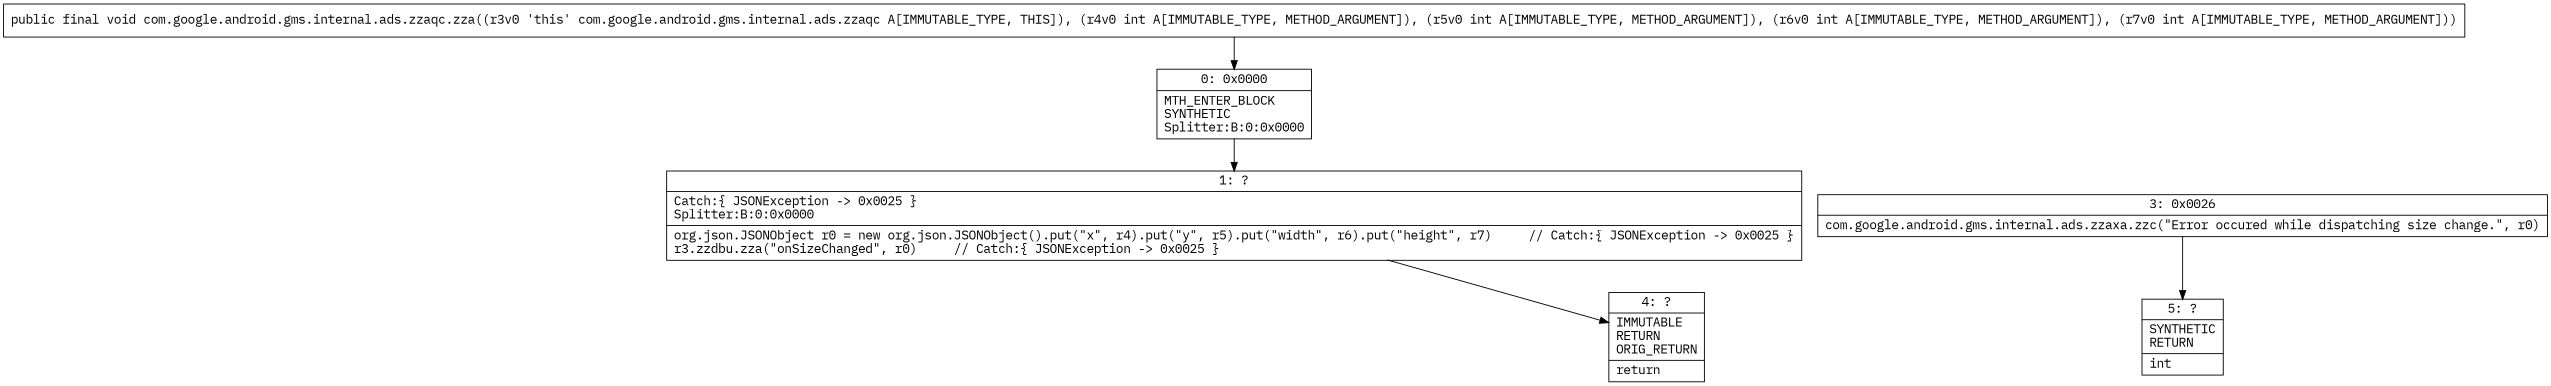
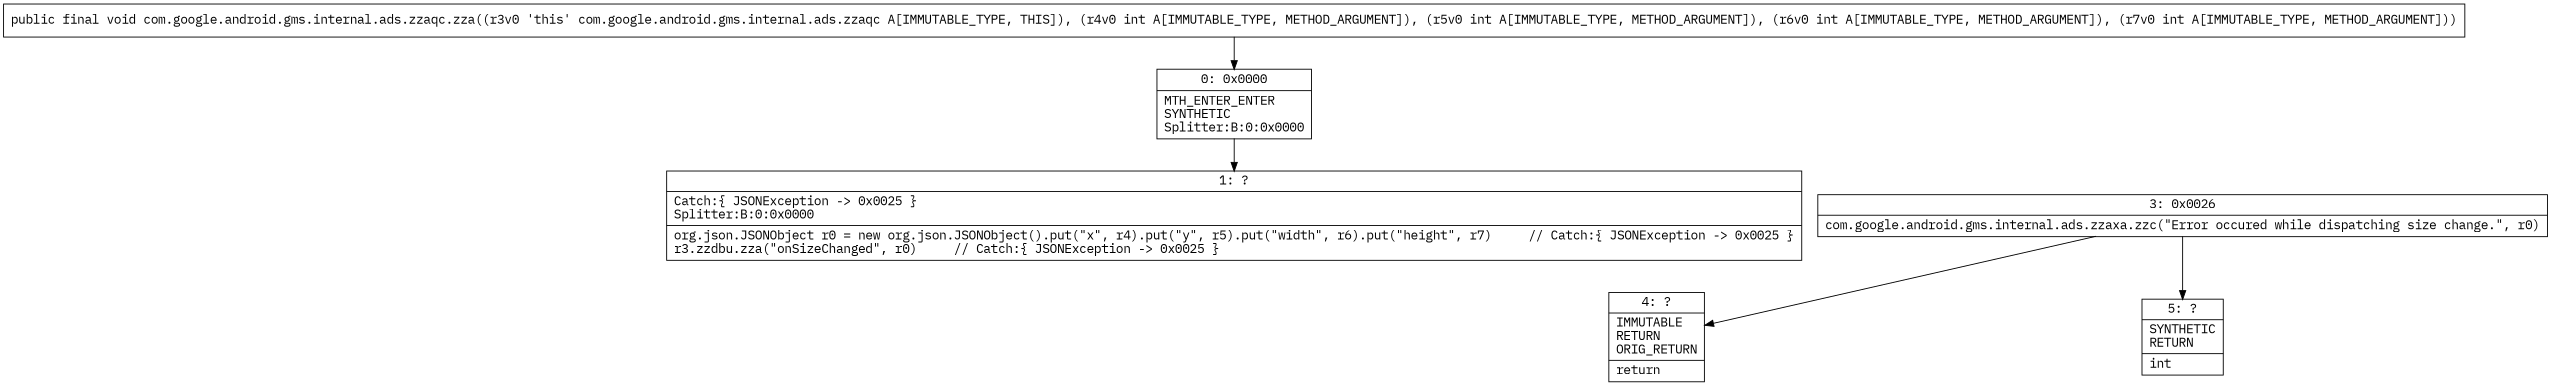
(1219, 101) -> (1219, 101)
(1494, 290) -> (1905, 280)
